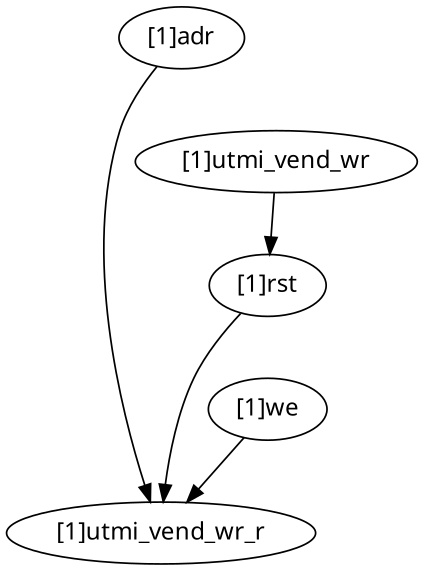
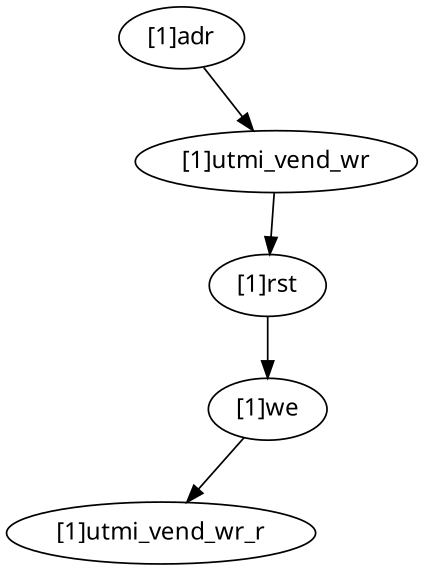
(105, 272) -> (223, 92)
(188, 392) -> (268, 339)
